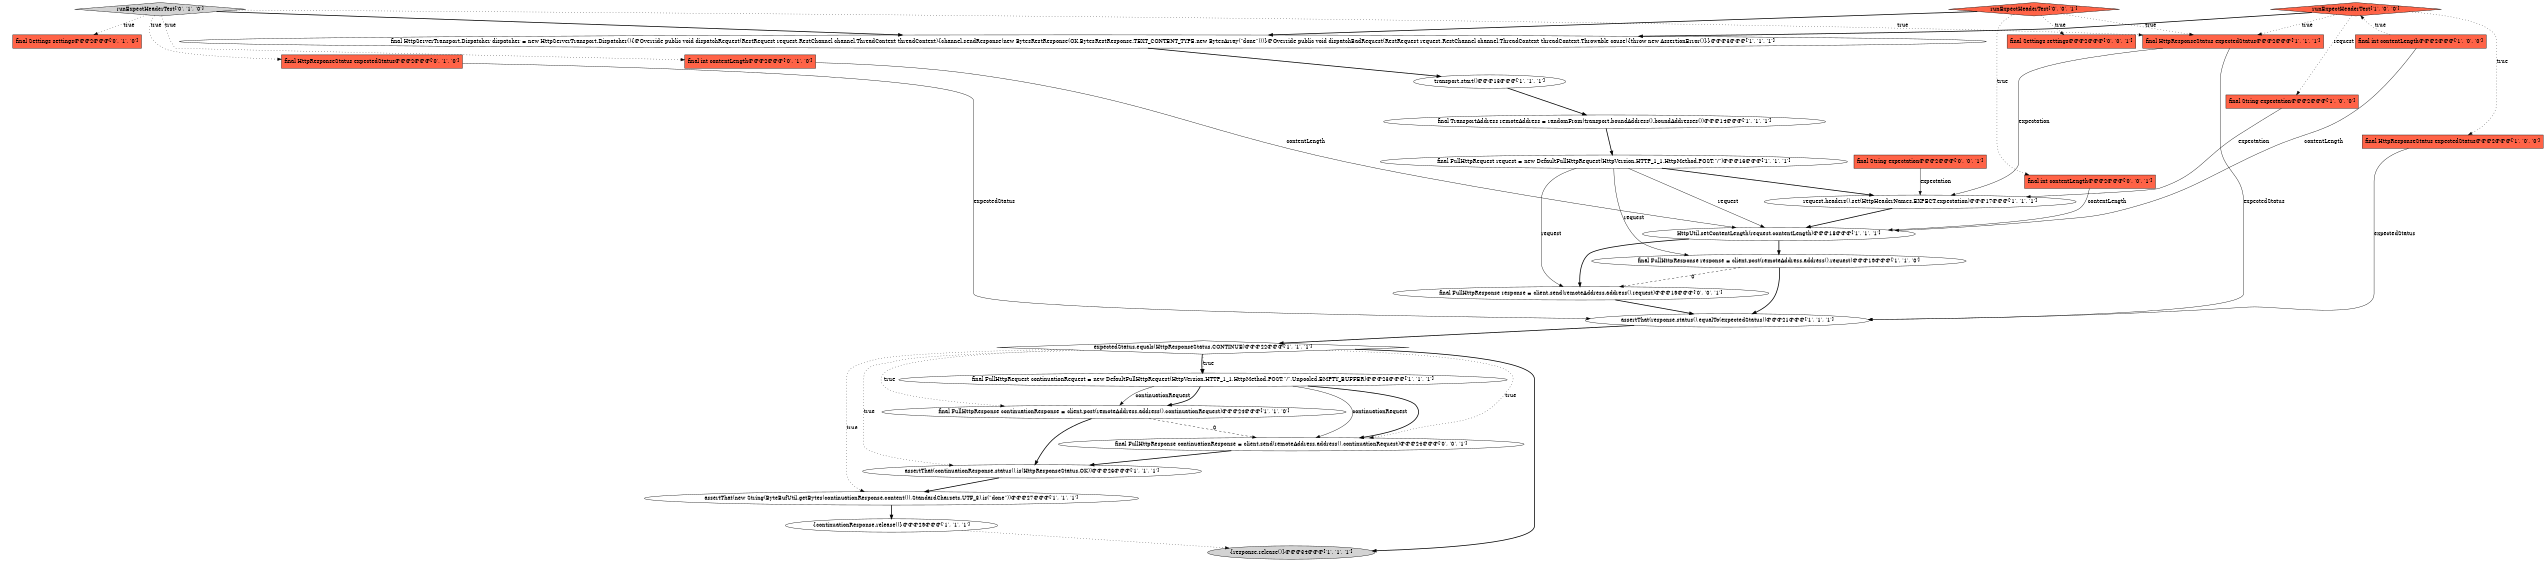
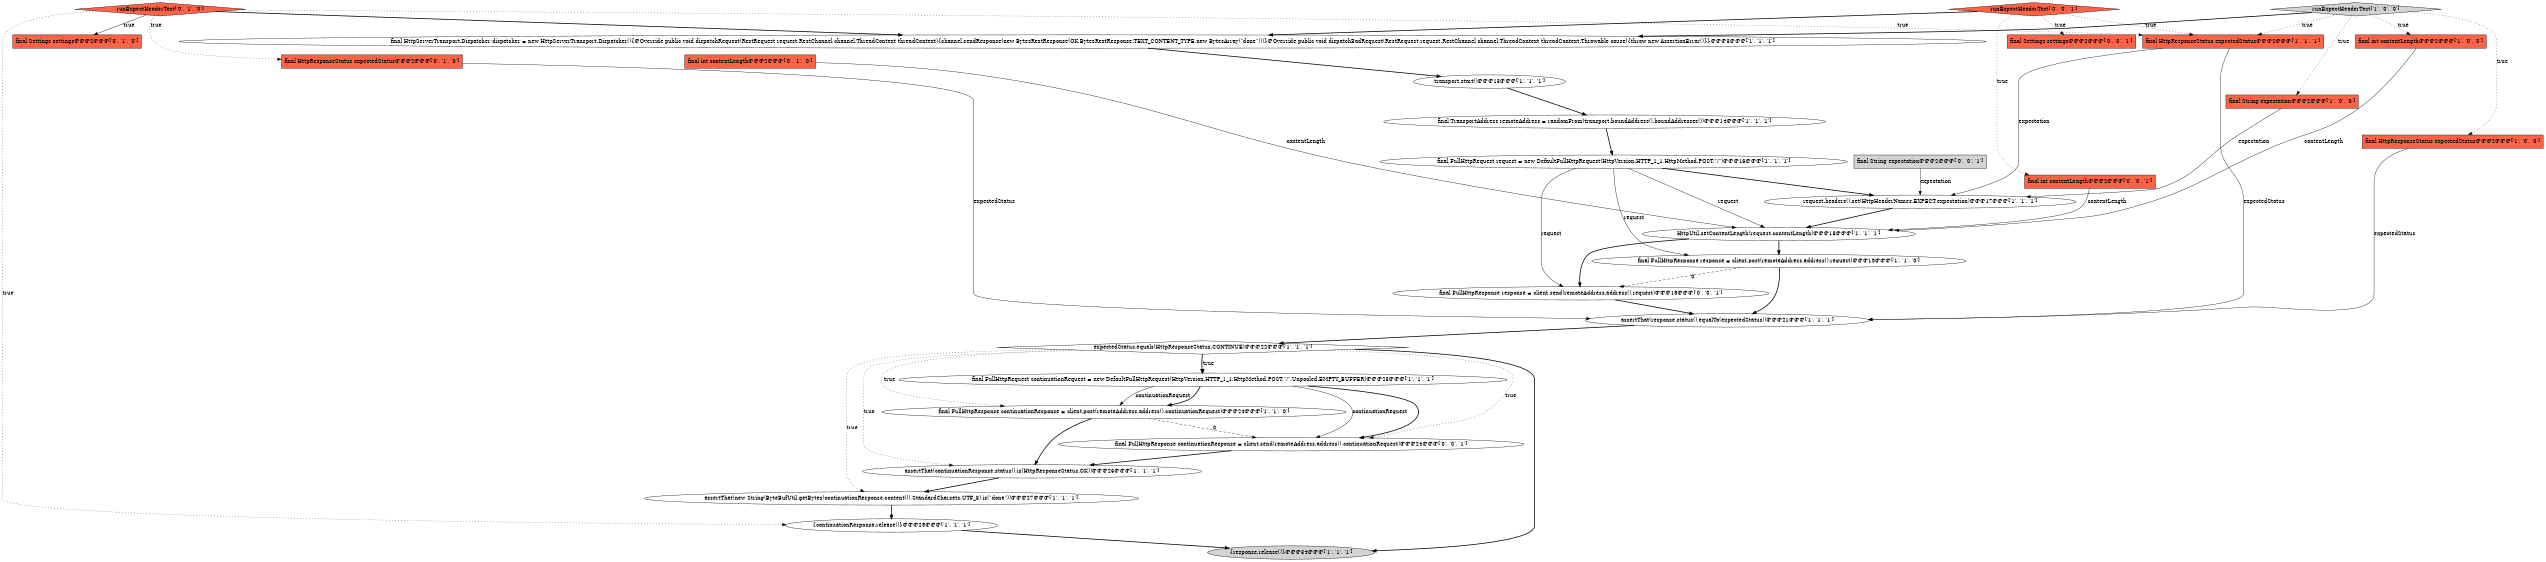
(160, 9) -> (160, 9)
(2356, 9) -> (2356, 9)
(122, 24) -> (122, 24)
(2375, 29) -> (2389, 23)
(2344, 42) -> (2344, 42)
(411, 54) -> (112, 512)
(1920, 162) -> (1920, 162)
(1094, 539) -> (1094, 539)
